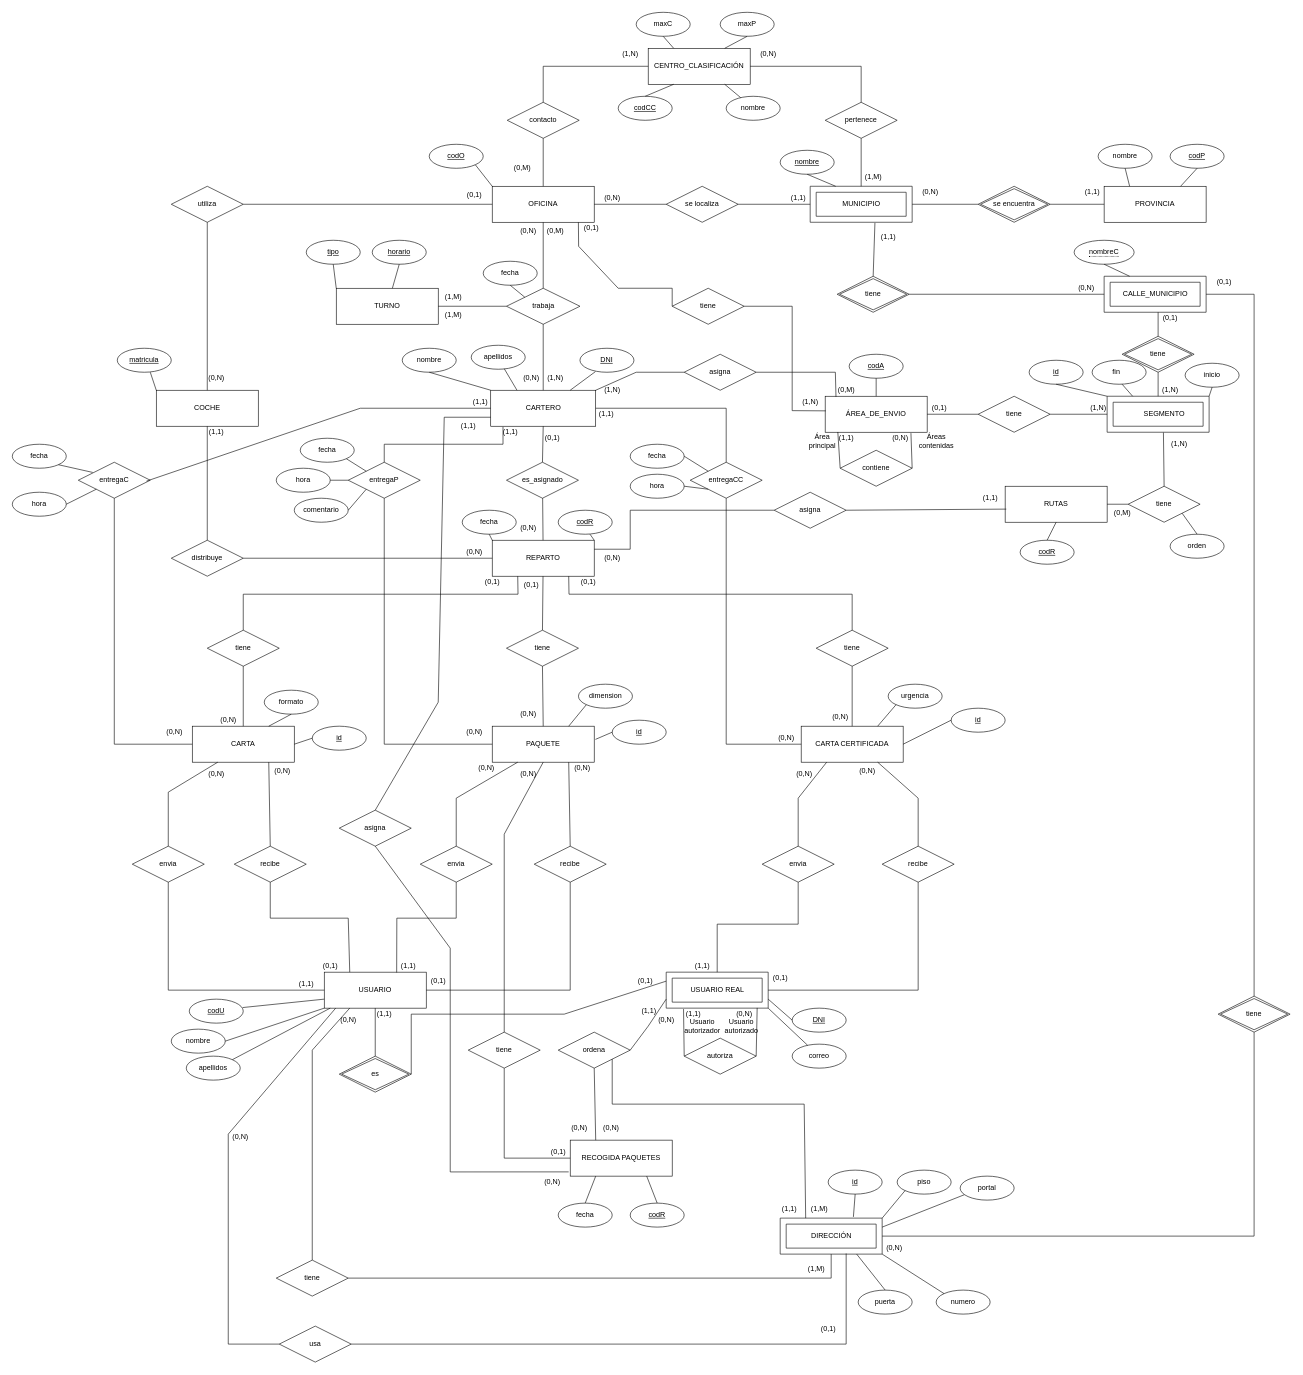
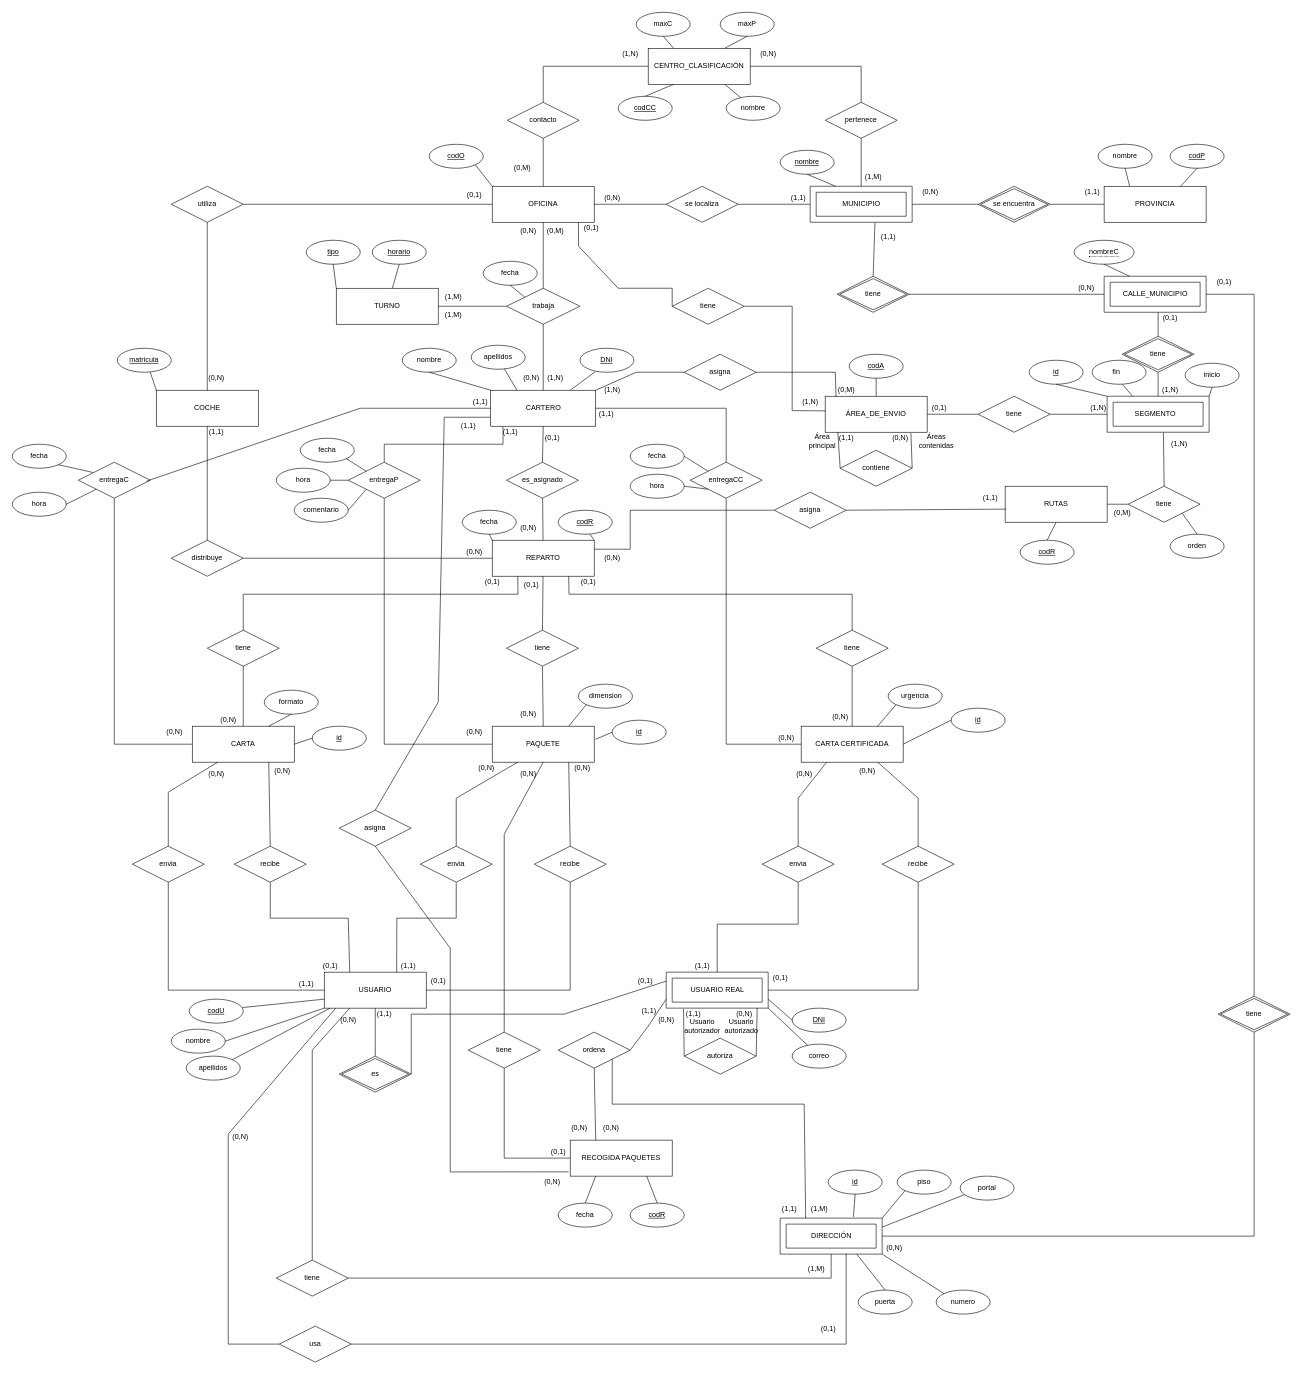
(1164, 414) -> (1155, 414)
